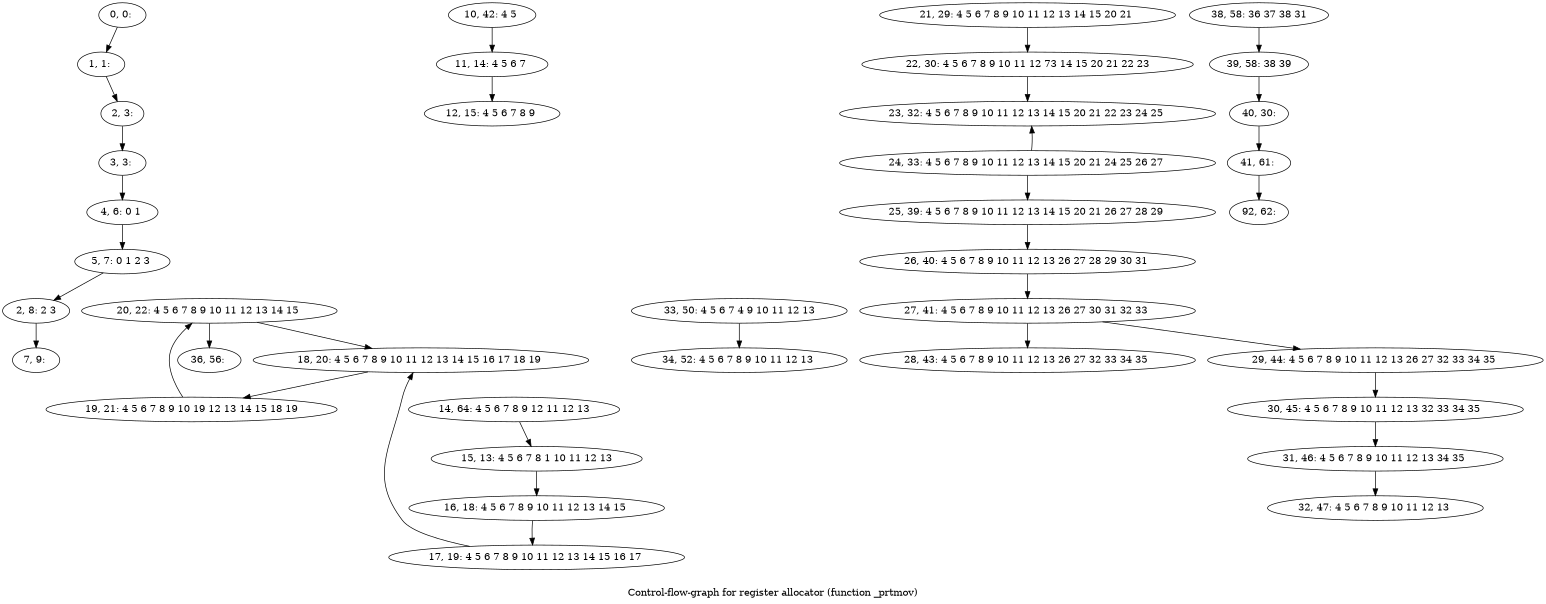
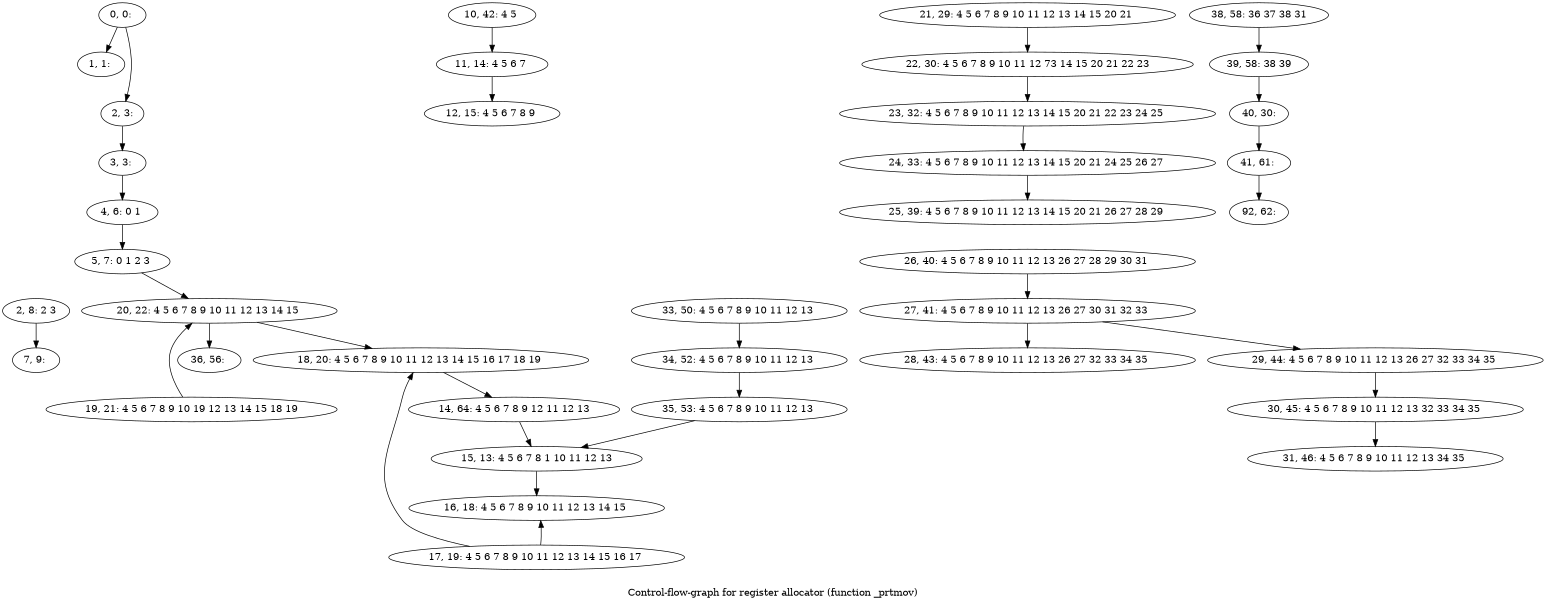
(110, 86) -> (131, 61)
(1032, 142) -> (1023, 135)
(1028, 234) -> none
(82, 285) -> (162, 284)
(739, 311) -> (739, 311)
(309, 384) -> (464, 383)
none -> (739, 409)
(1375, 508) -> none
(532, 529) -> (541, 536)
